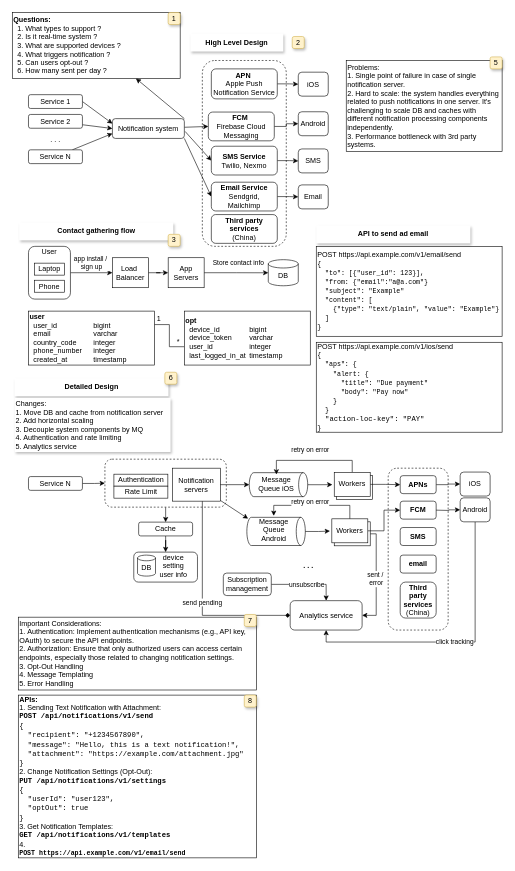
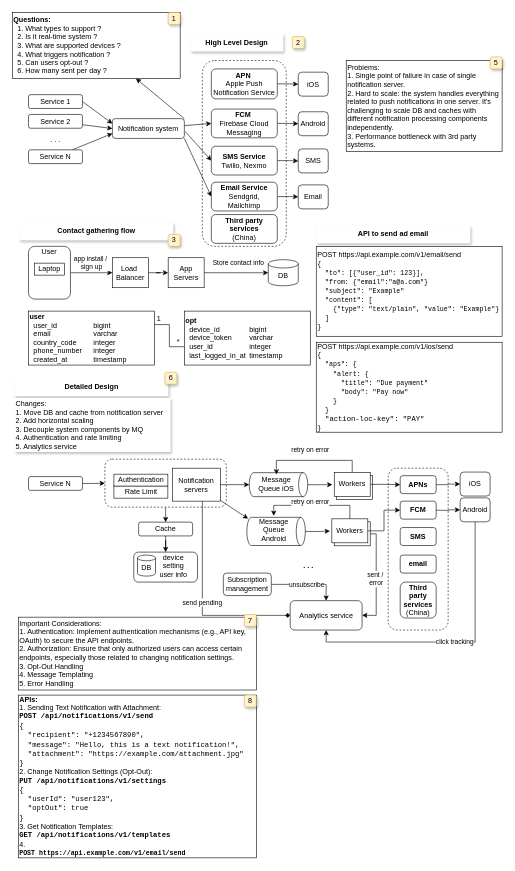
(242, 126) -> (245, 123)
(50, 286) -> none
